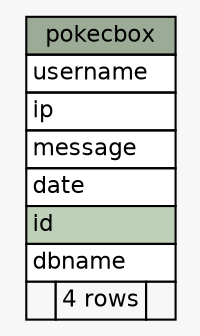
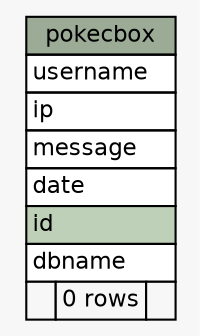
(101, 300) -> (101, 300)
